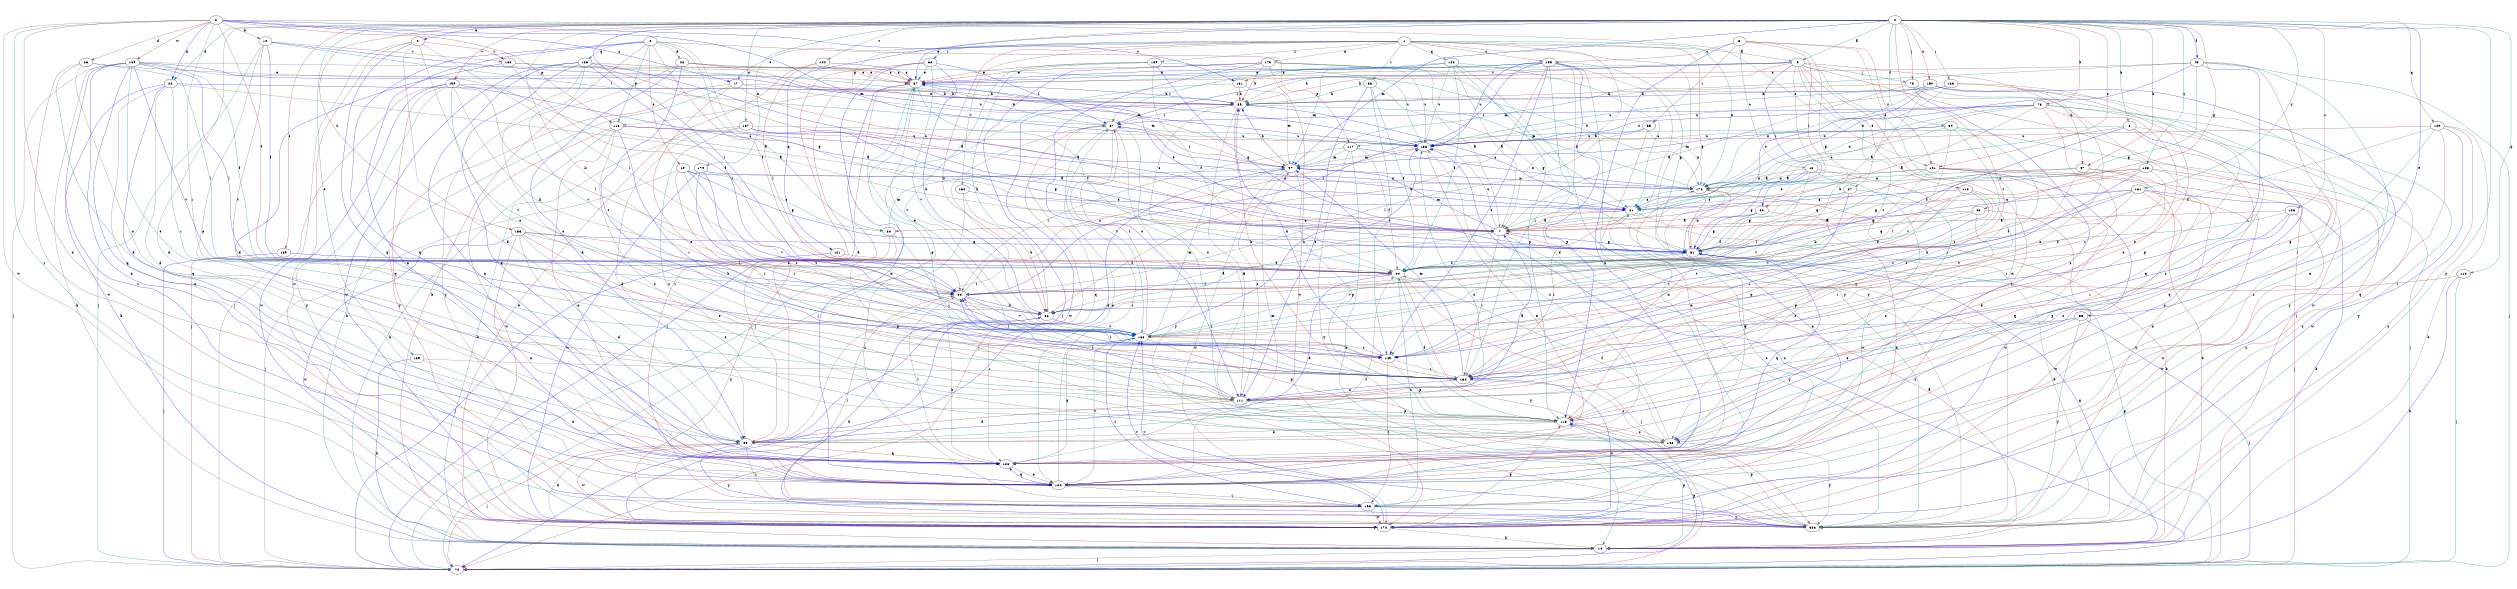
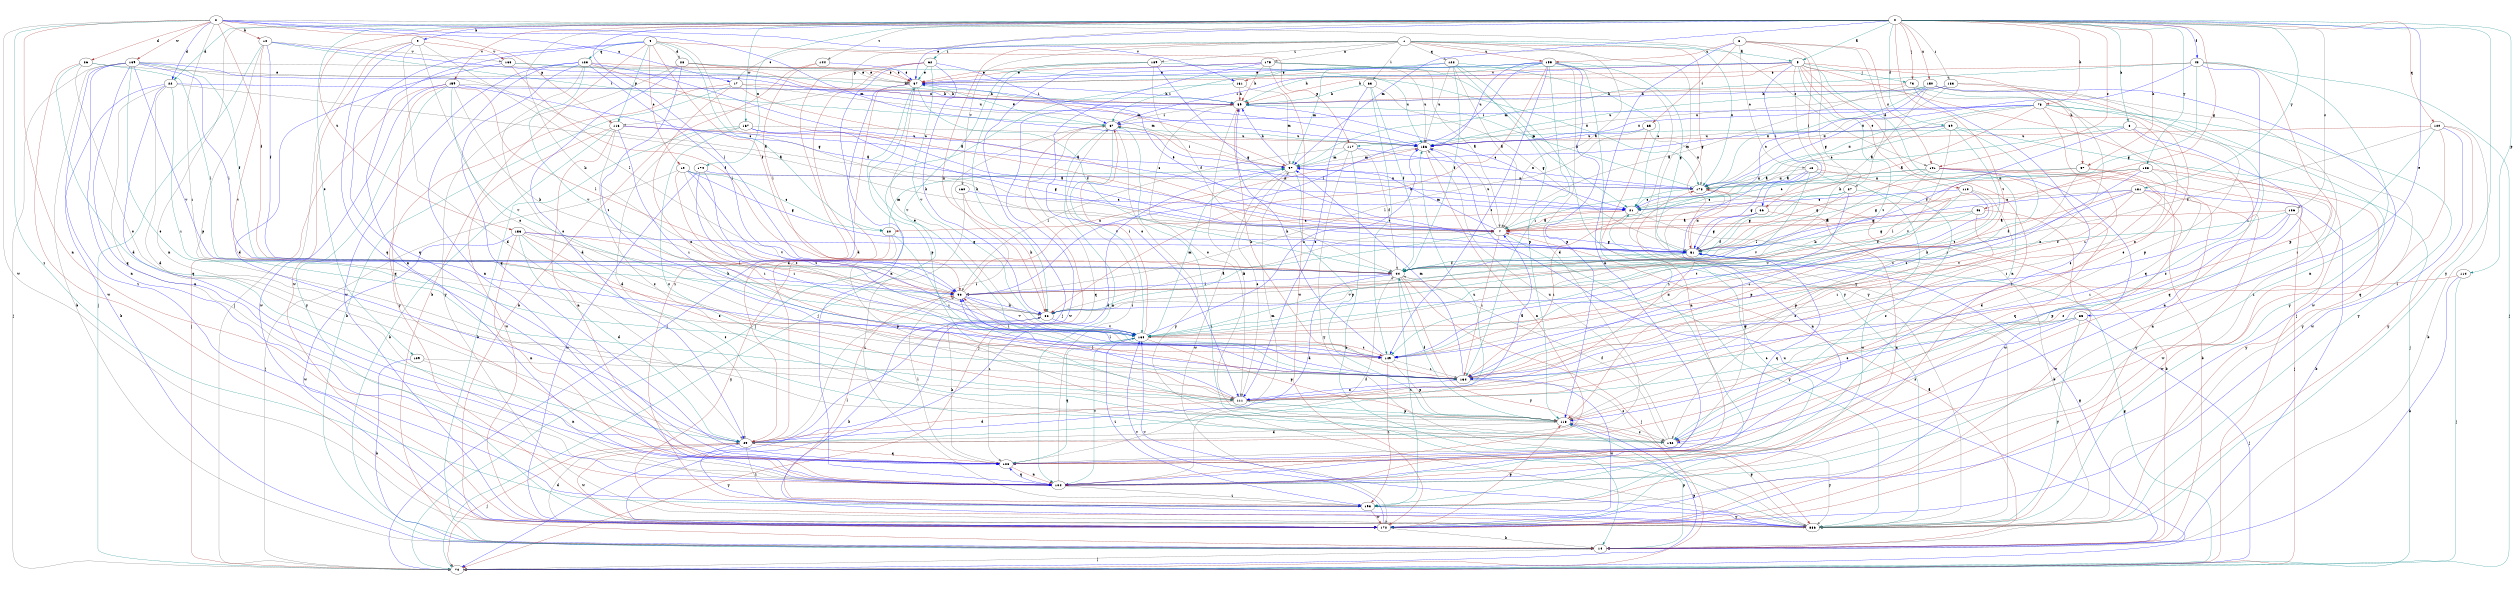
(284, 253) -> none
(838, 253) -> none
